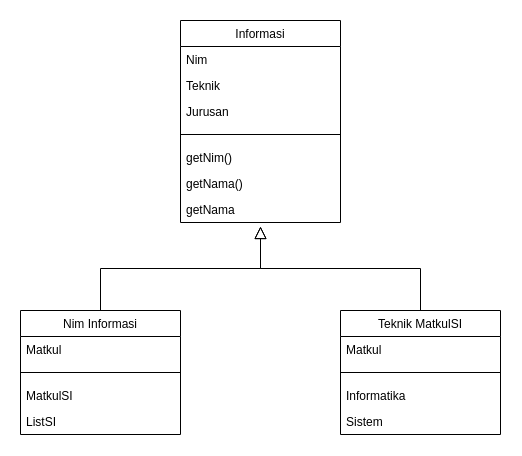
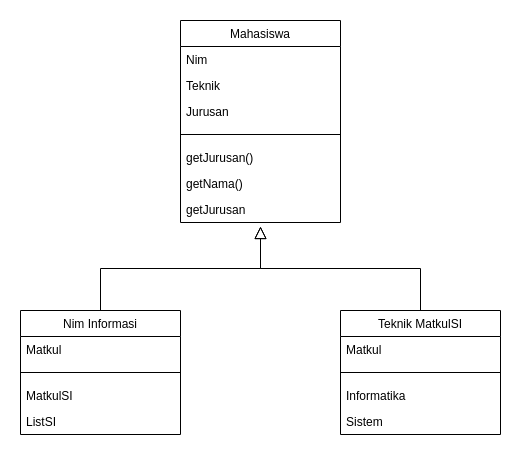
(260, 34) -> (260, 34)
(211, 158) -> (226, 158)
(210, 210) -> (220, 210)
